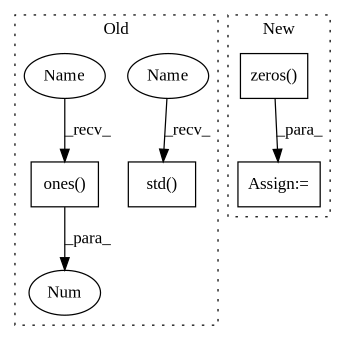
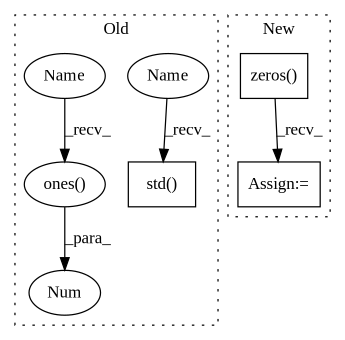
(300, 130) -> (300, 130)
(65, 184) -> (65, 184)
